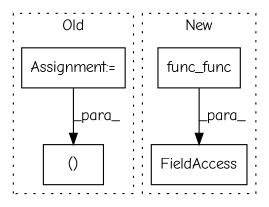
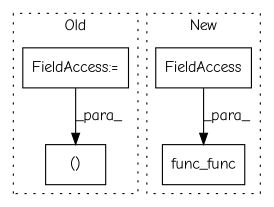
(73, 68) -> (76, 68)
(199, 111) -> (204, 111)
